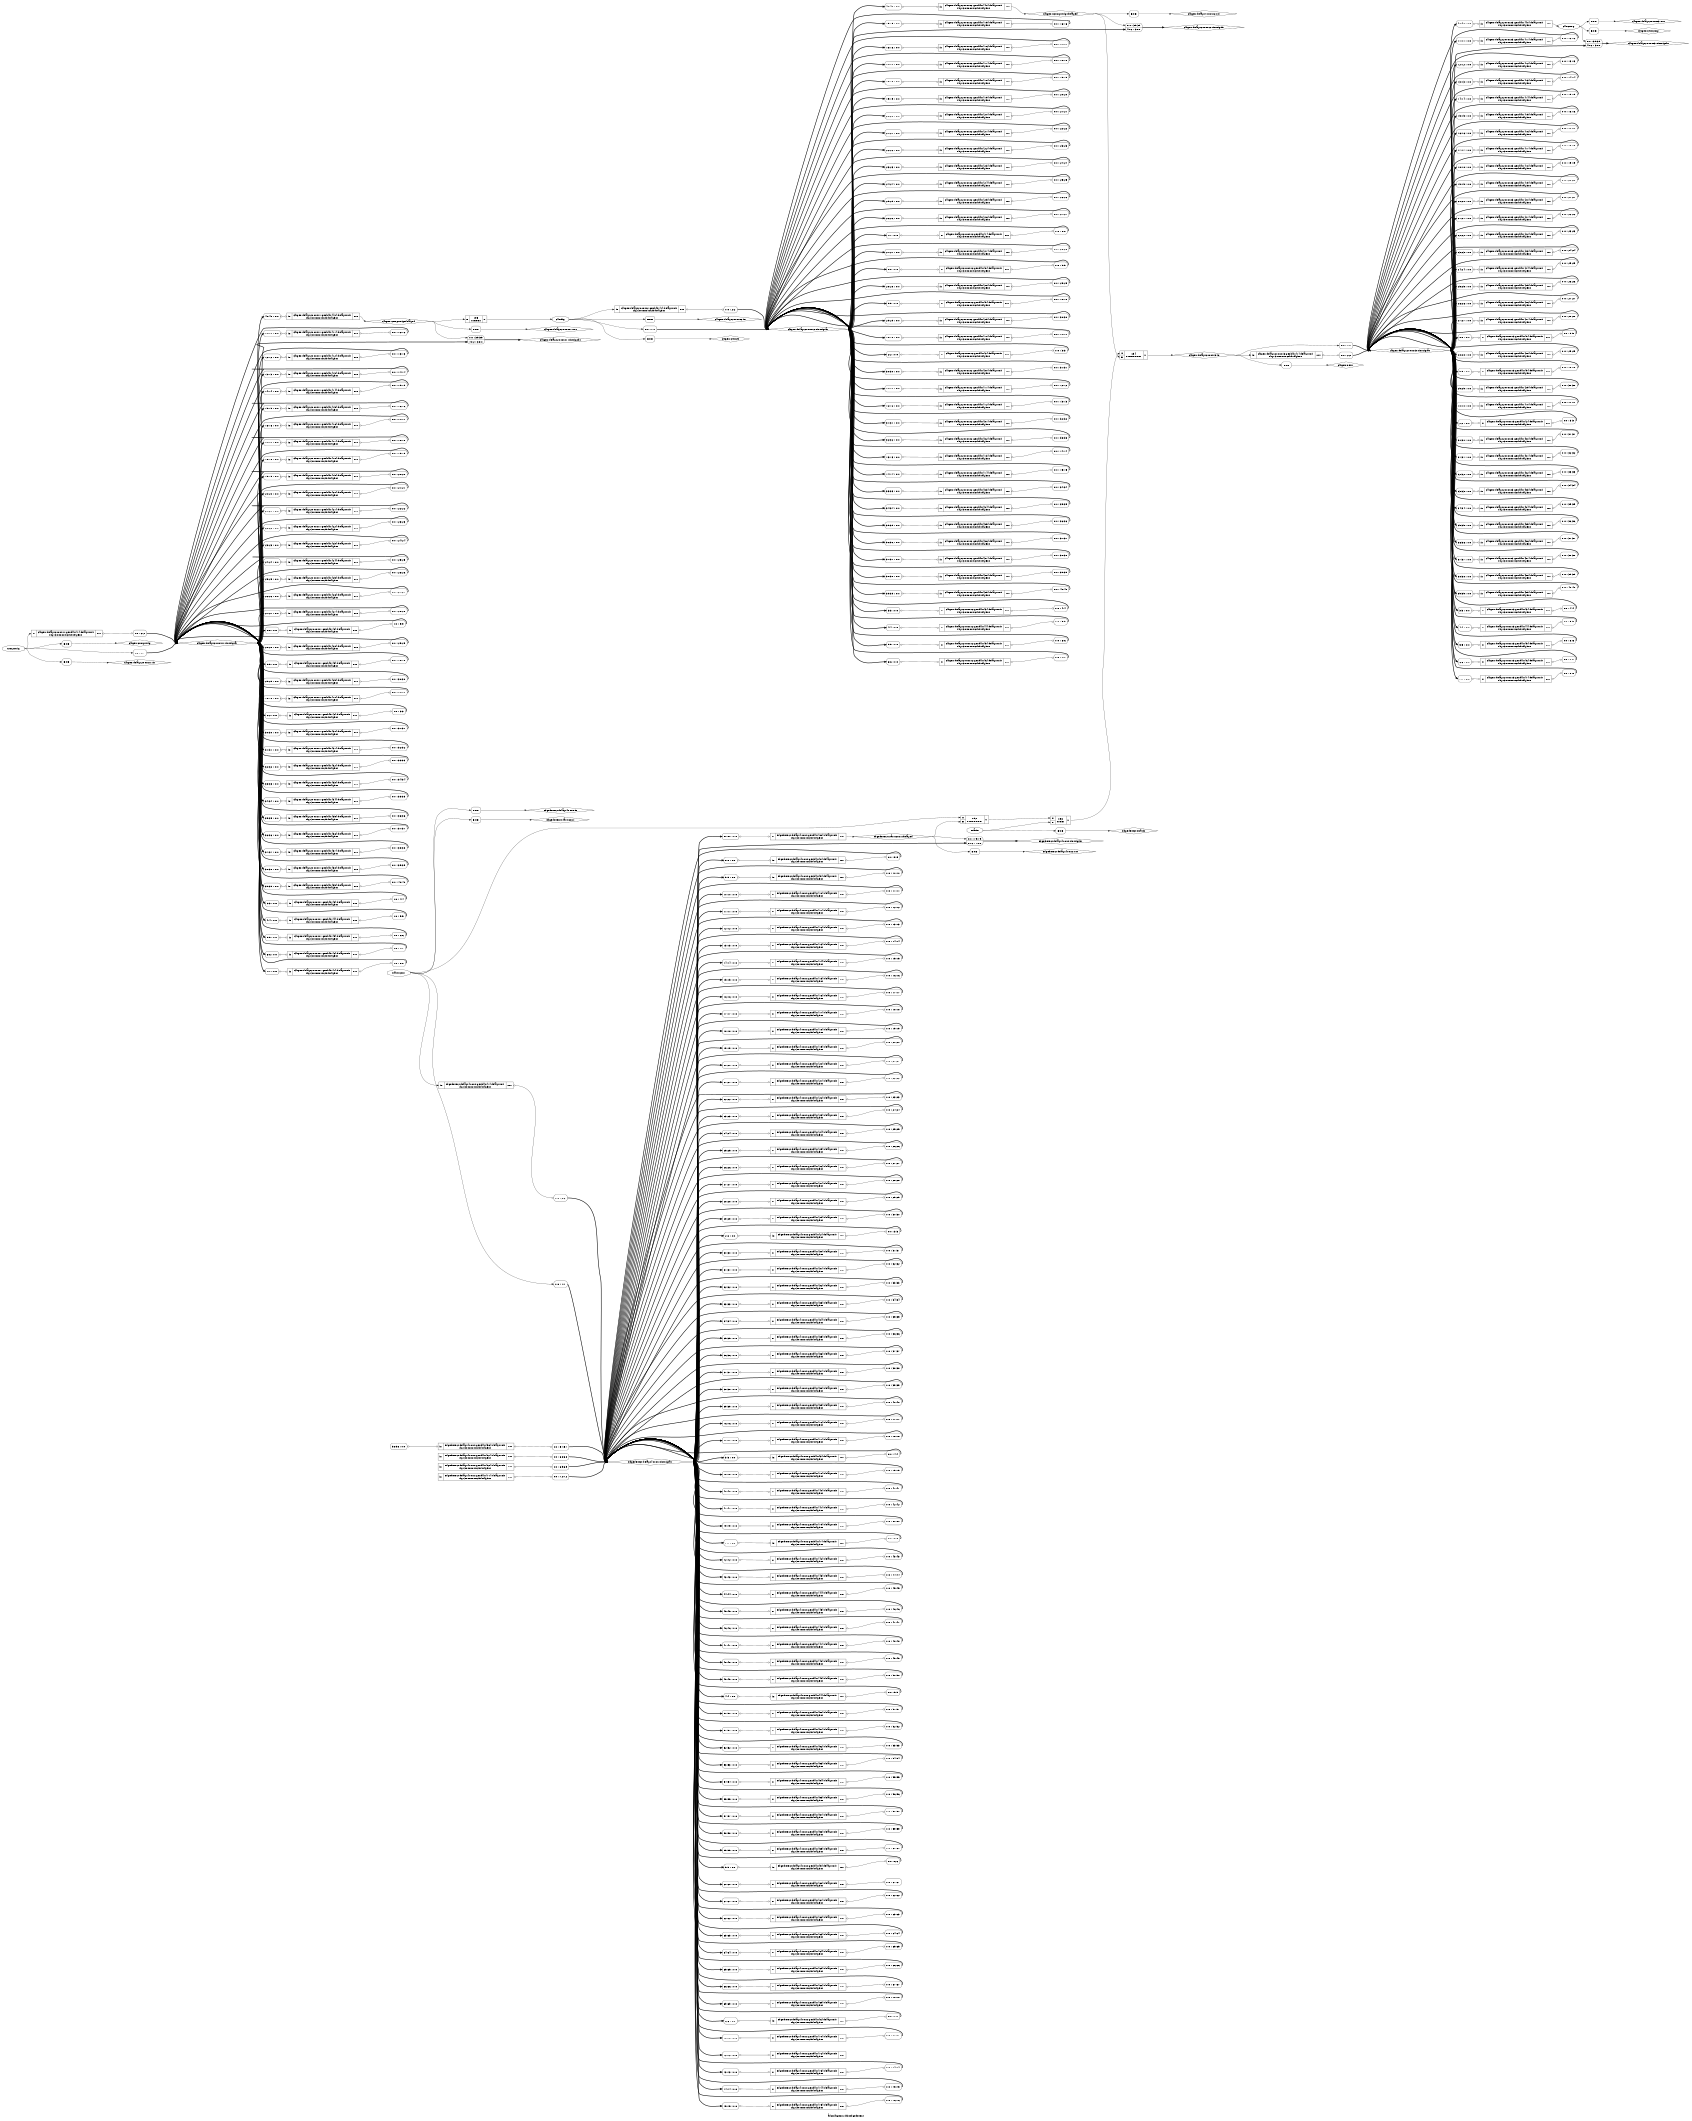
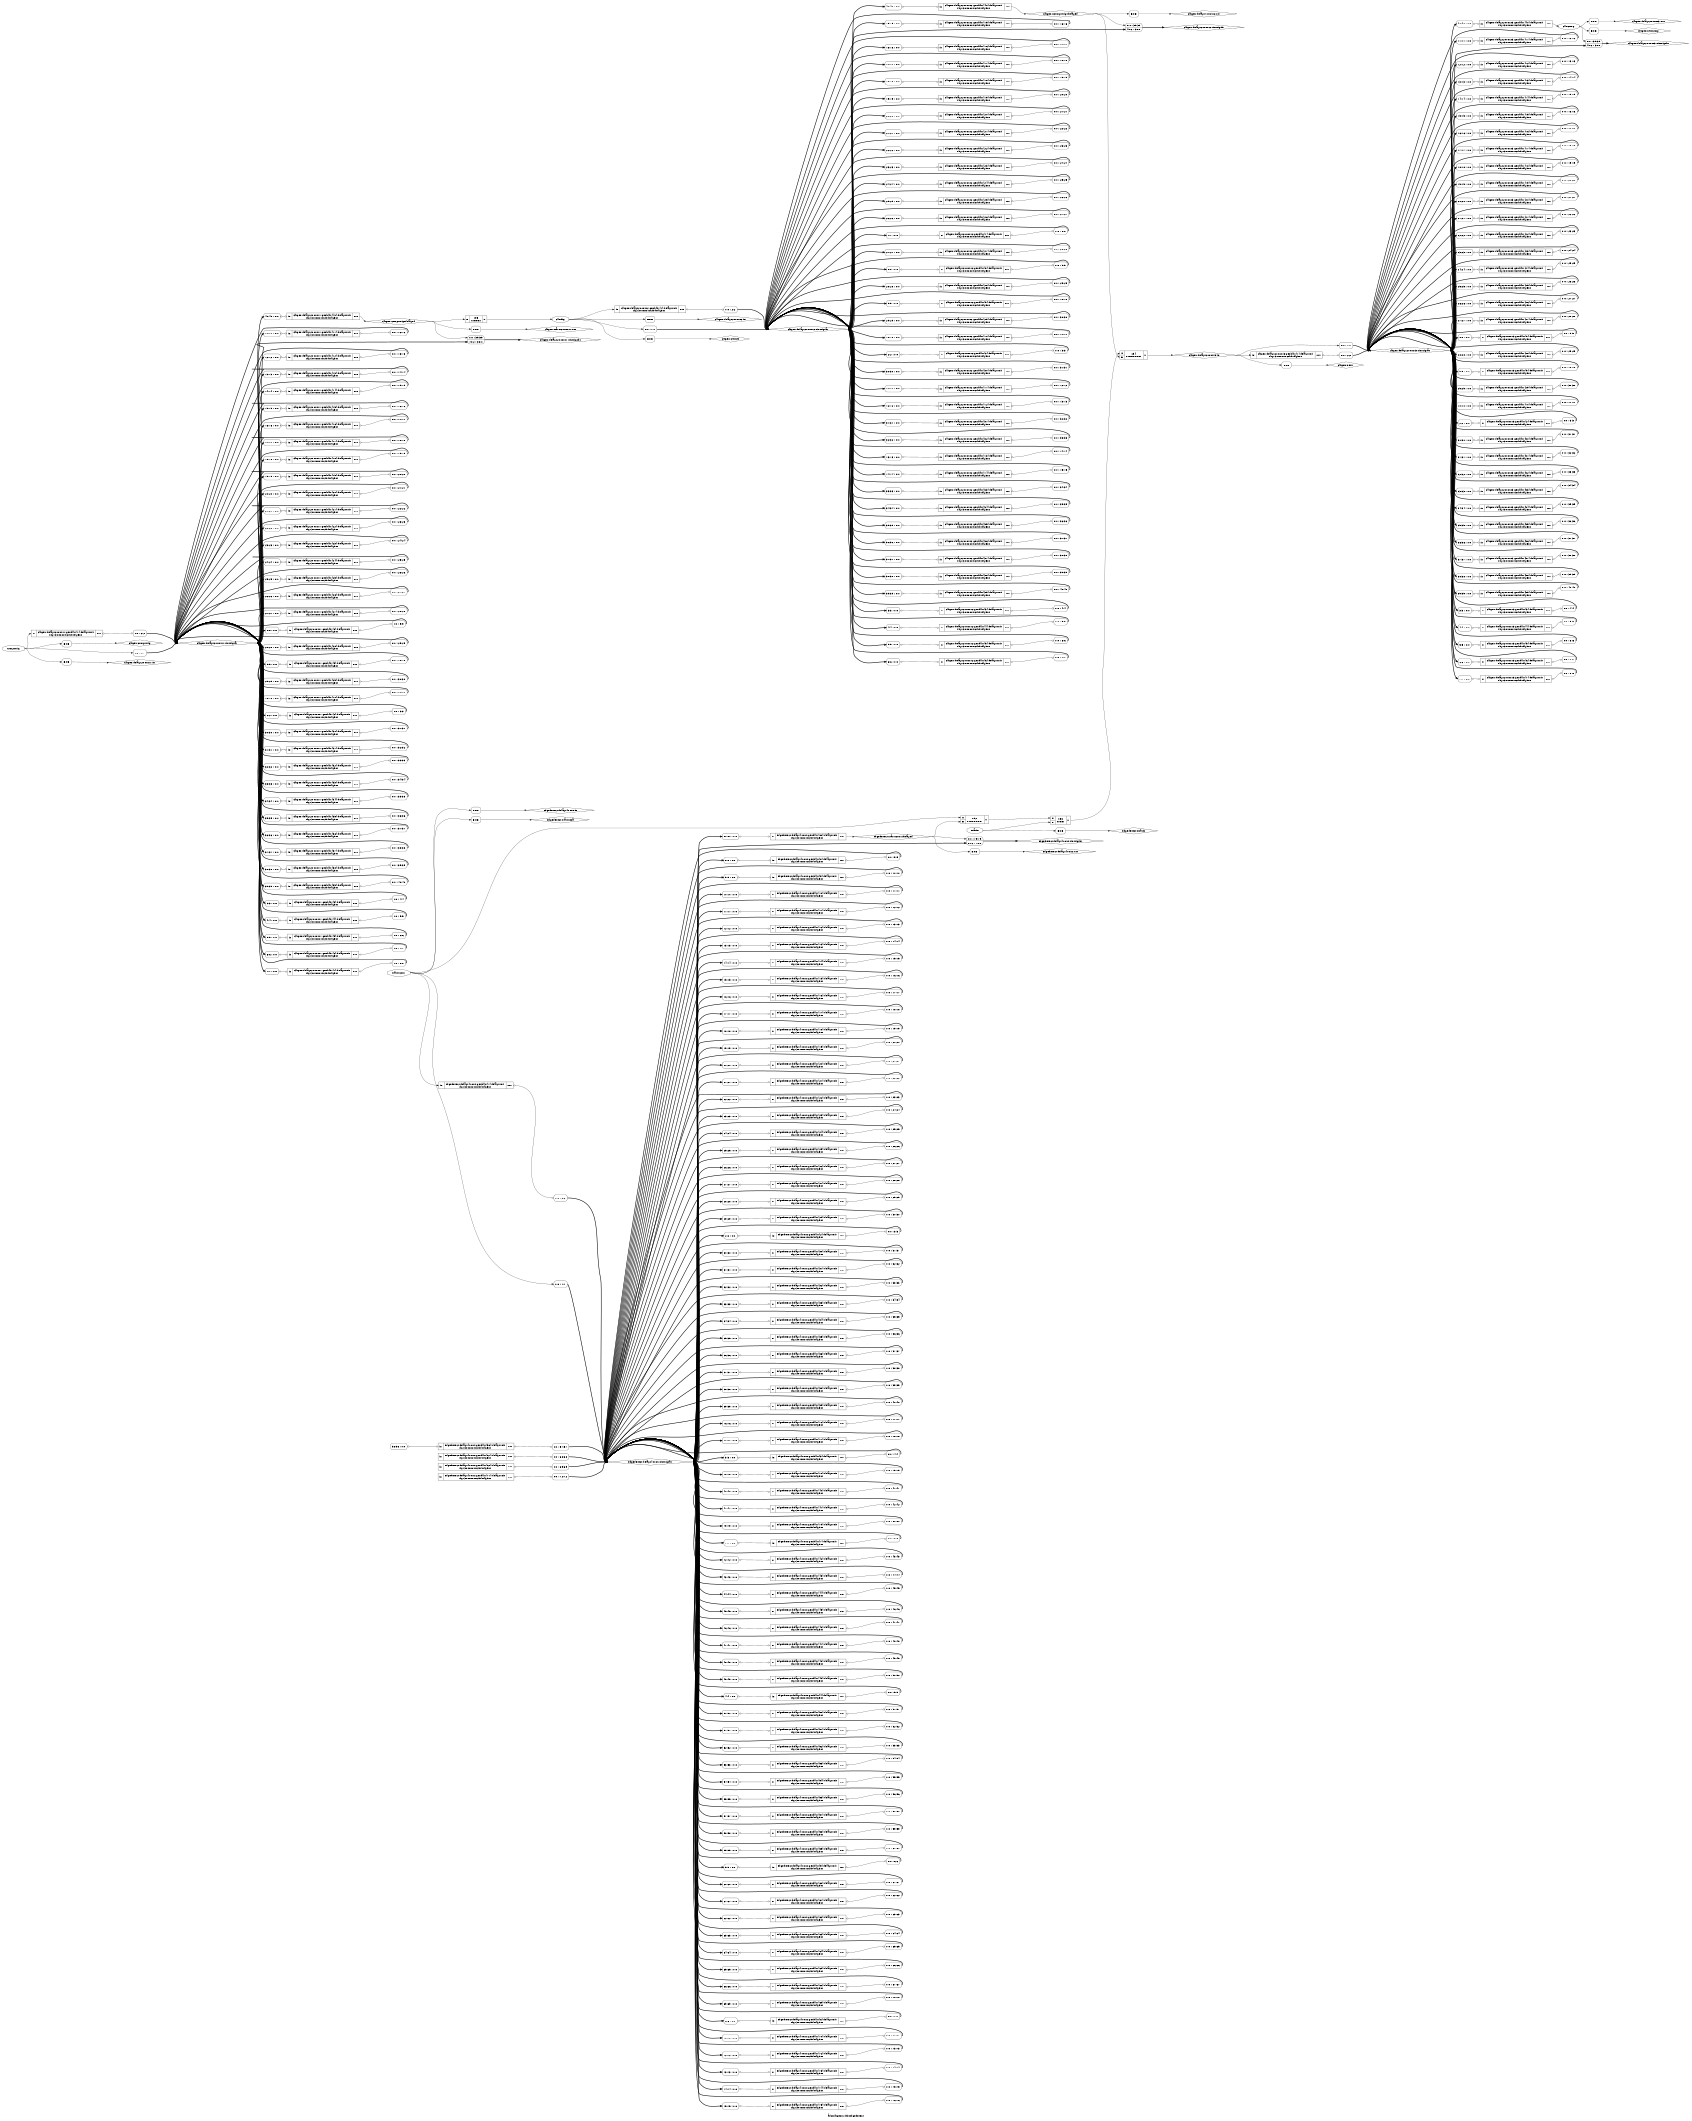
(561, 329) -> (561, 329)
(561, 820) -> (561, 820)
none -> (708, 1875)
none -> (893, 2049)
